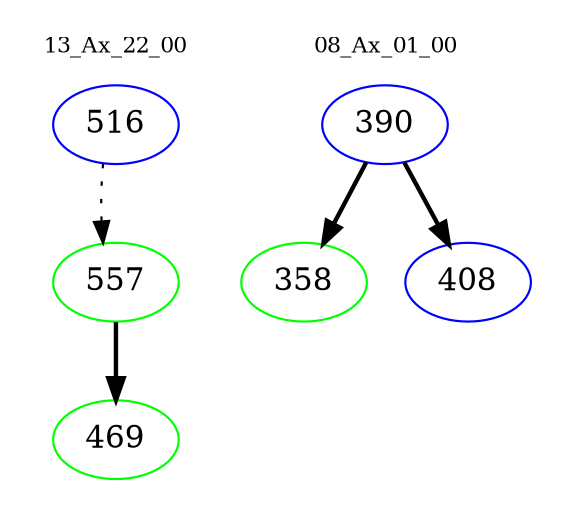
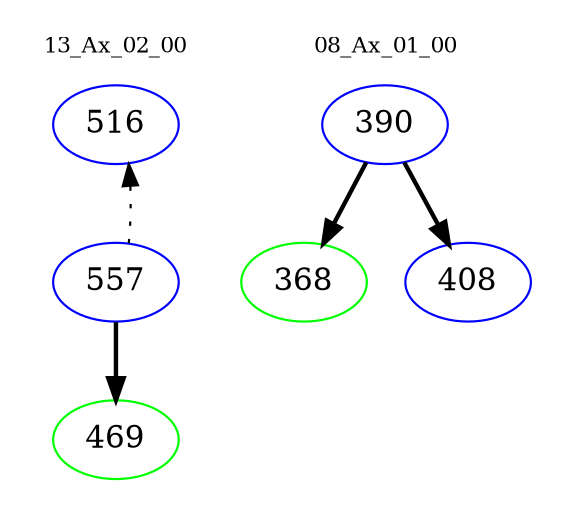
(116, 47) -> (116, 47)
(101, 192) -> (131, 215)
(116, 282) -> (116, 282)
(304, 282) -> (304, 282)
